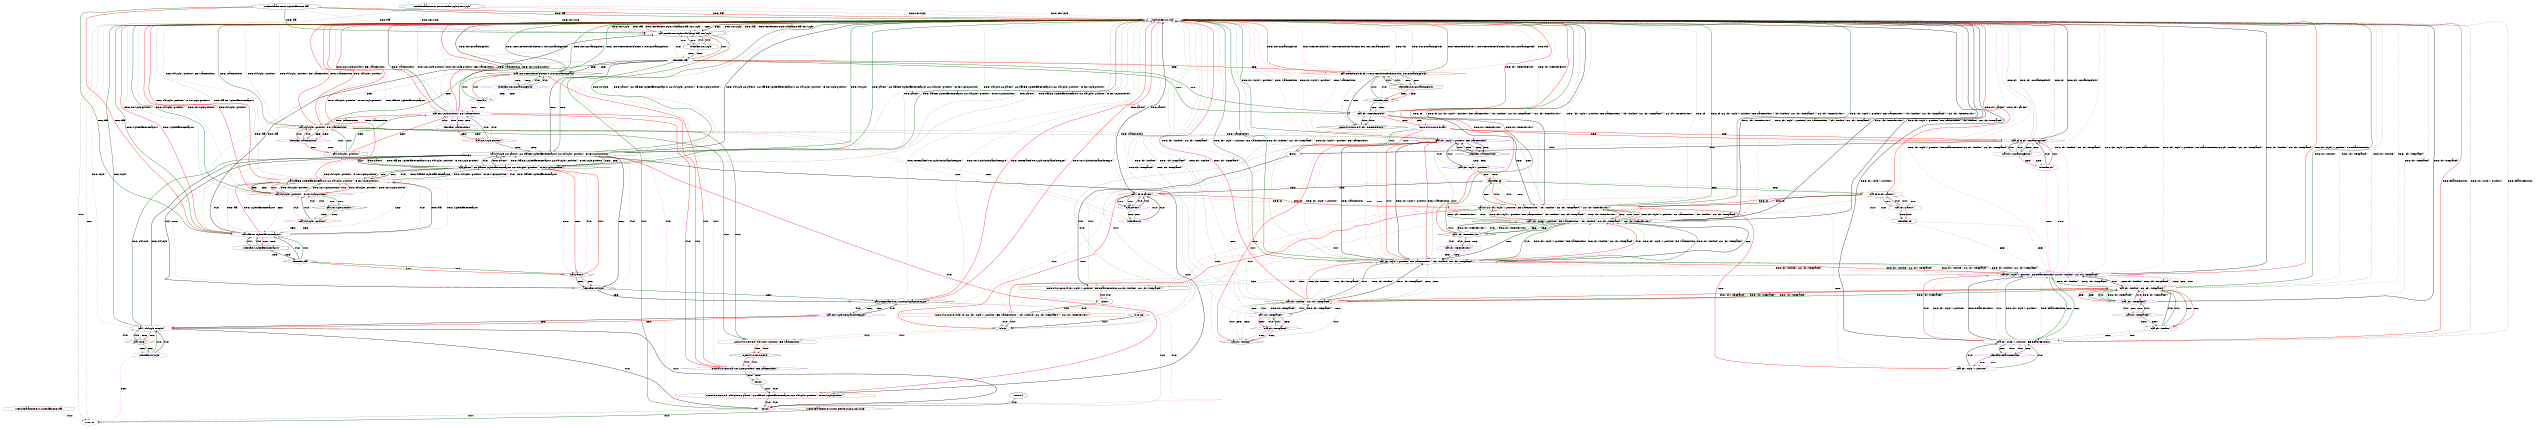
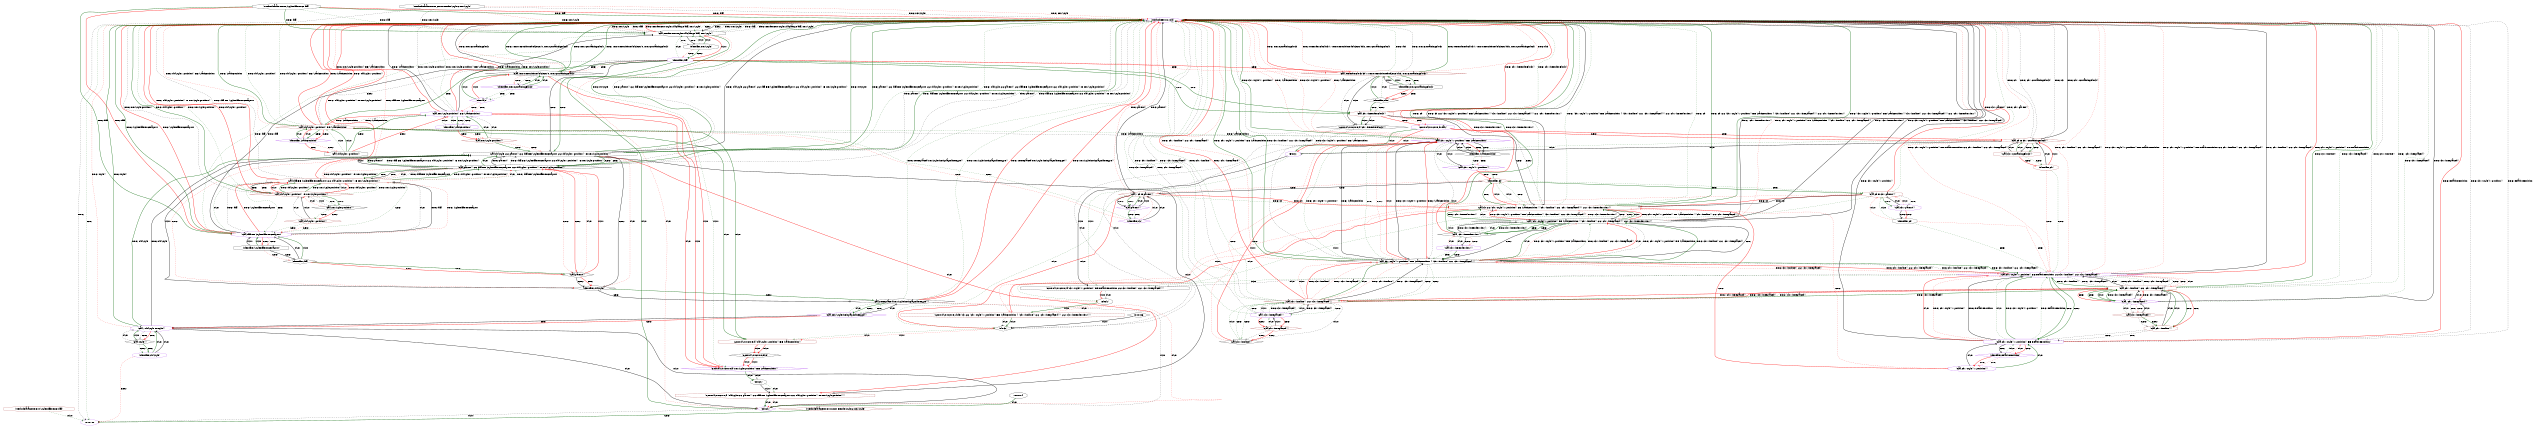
(82, 214) -> (82, 214)
(667, 416) -> (667, 416)
